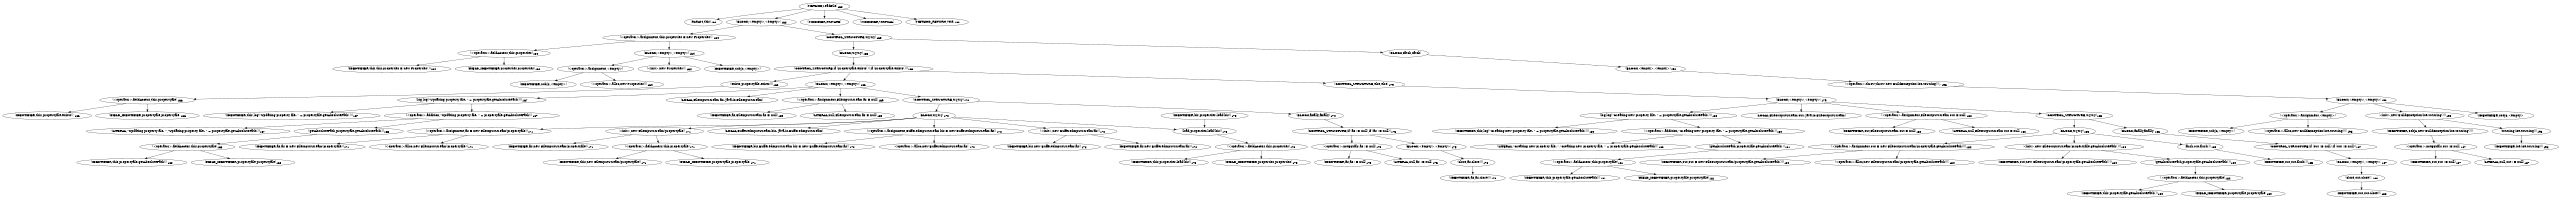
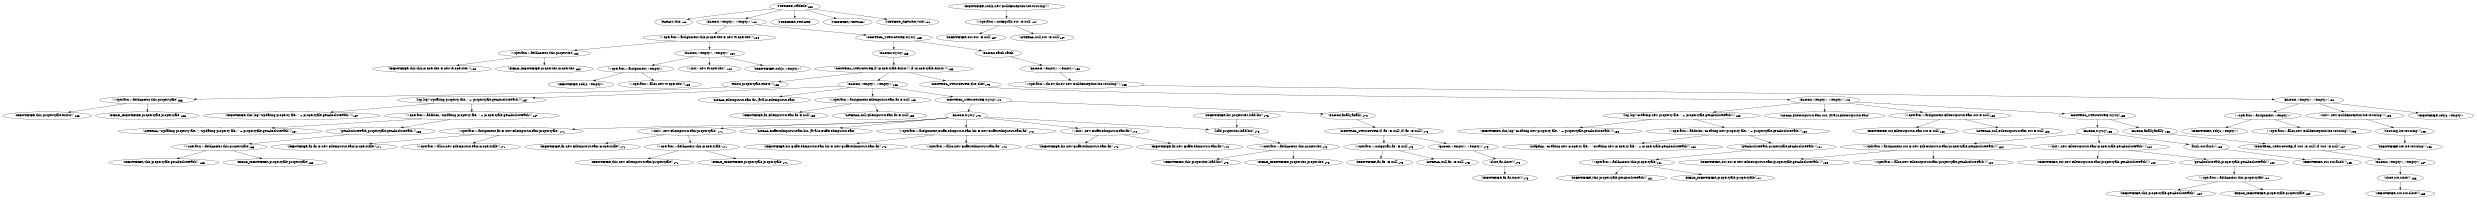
(2422, 123) -> none
